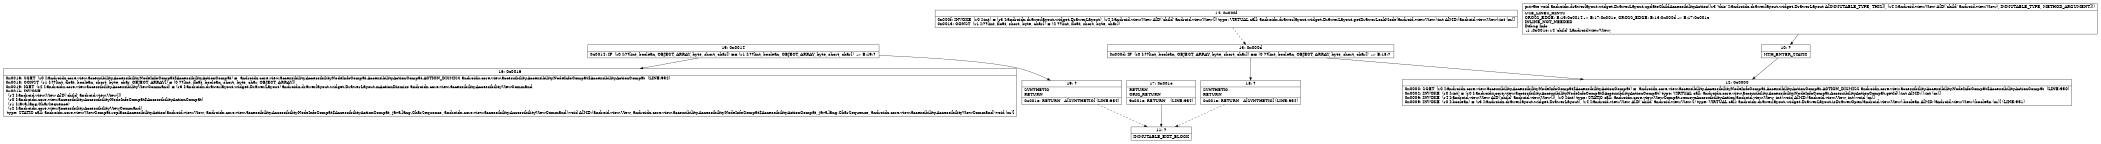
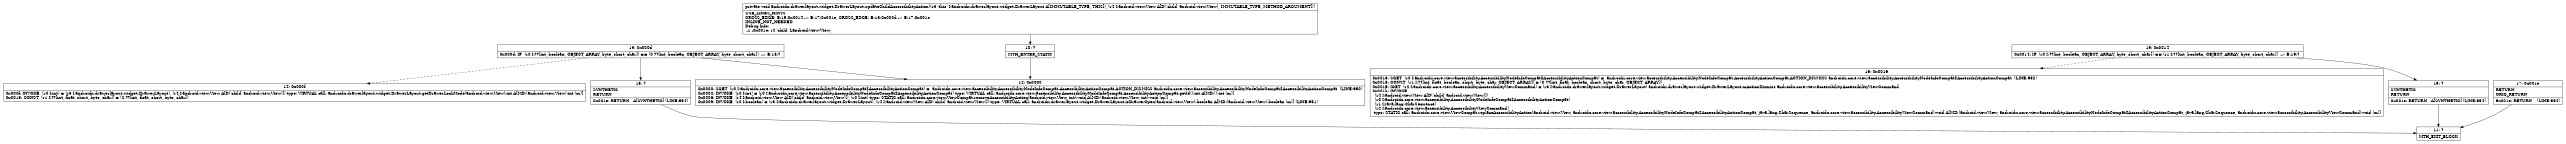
(1238, 35) -> (478, 71)
(671, 63) -> (2078, 63)
(1121, 115) -> (2438, 114)
(1201, 115) -> (1536, 128)
(1161, 137) -> (2438, 137)
